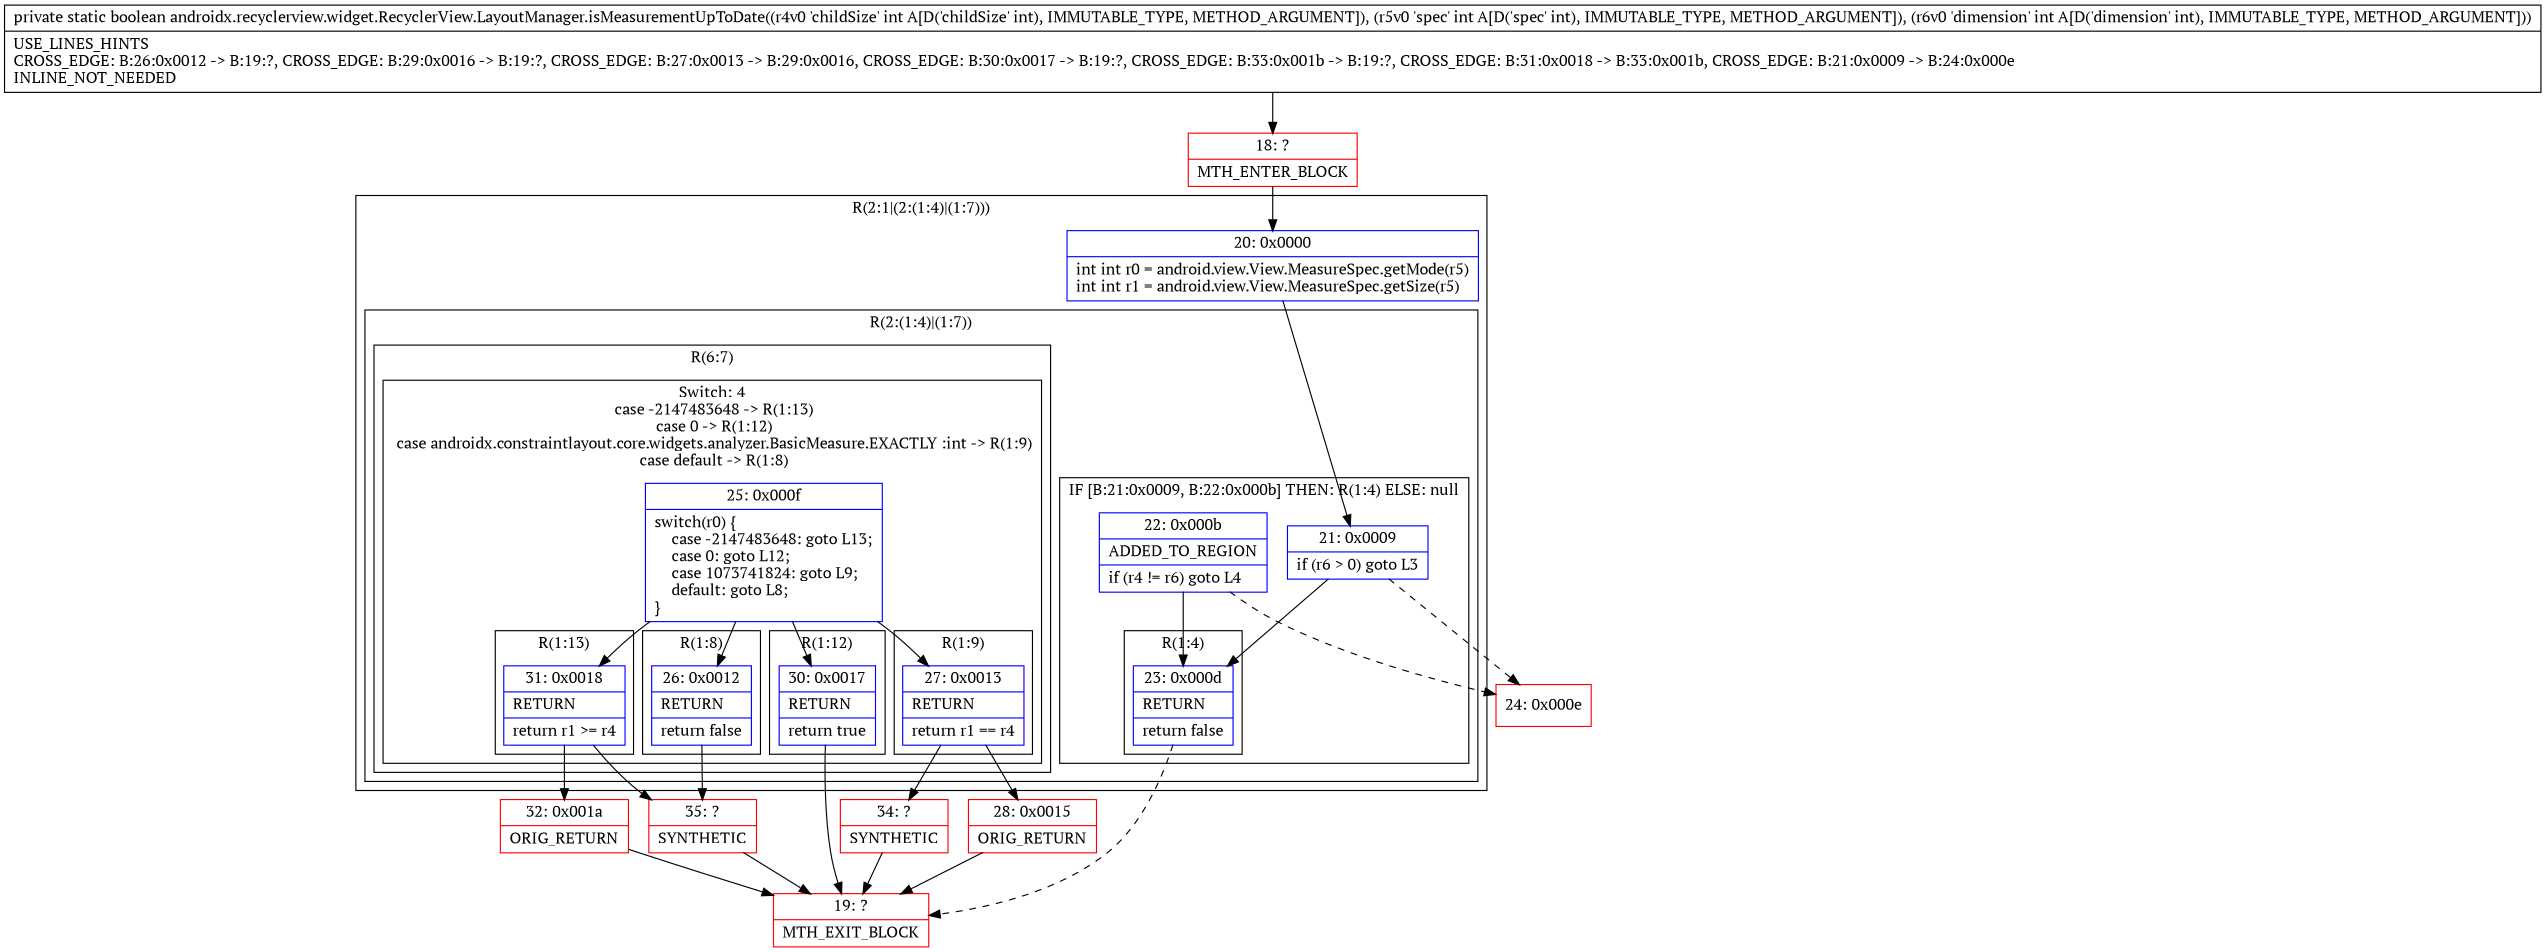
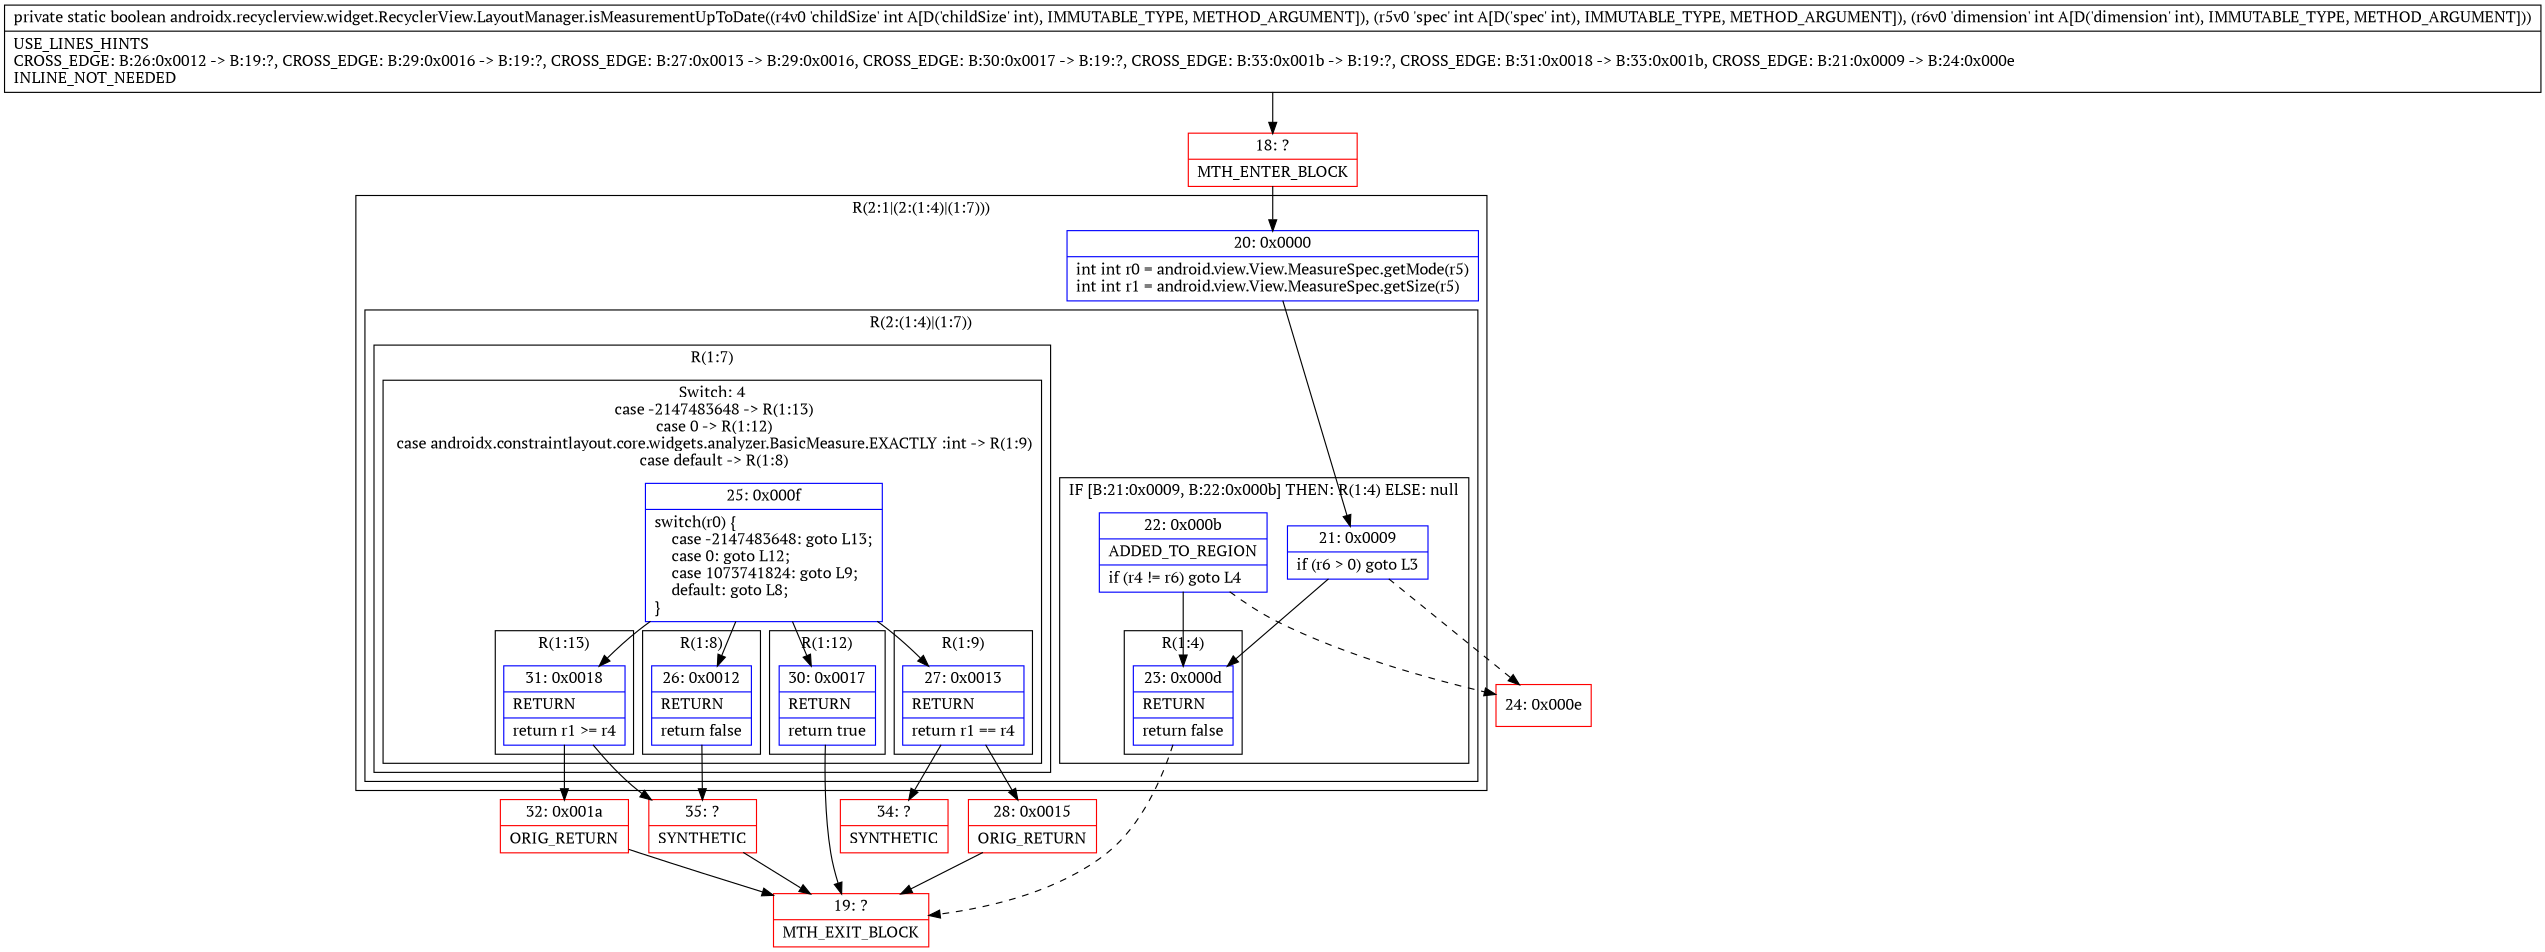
(712, 358) -> (712, 358)
(875, 868) -> none
